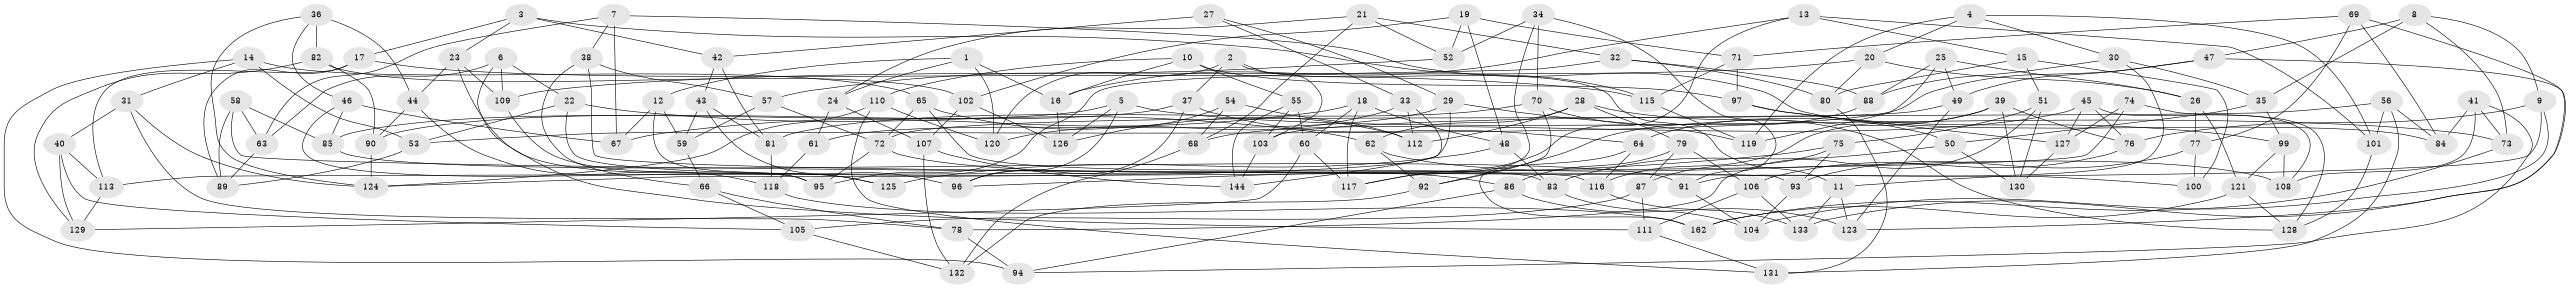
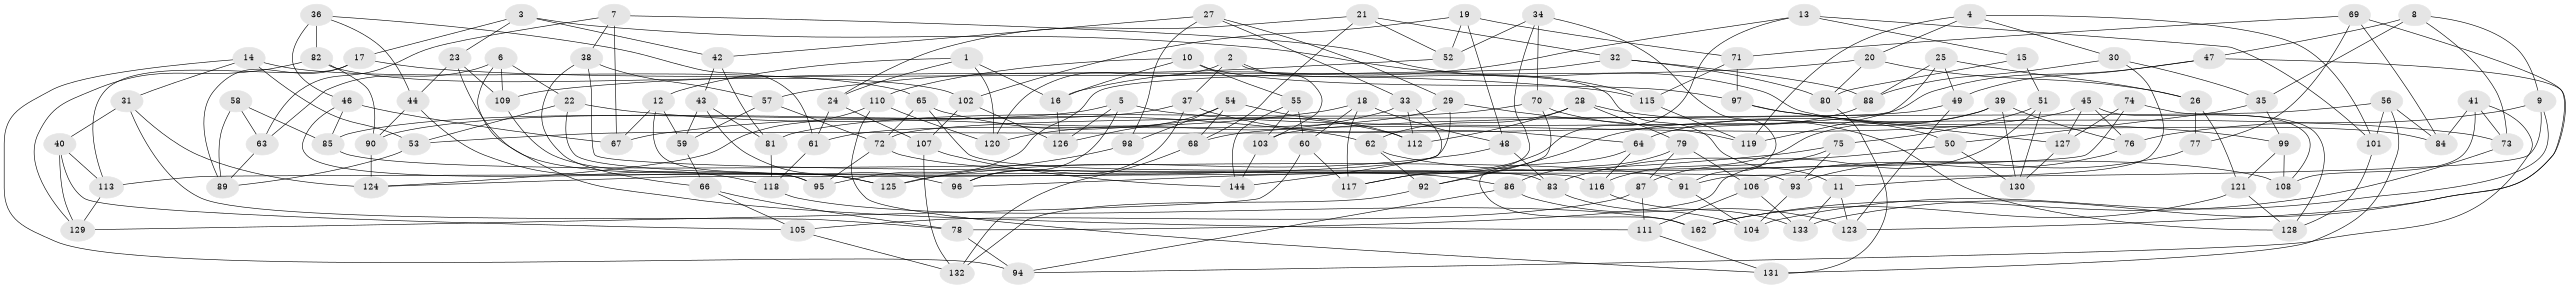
(216, 125) -> (589, 44)
none -> (1128, 144)
(2194, 187) -> none
